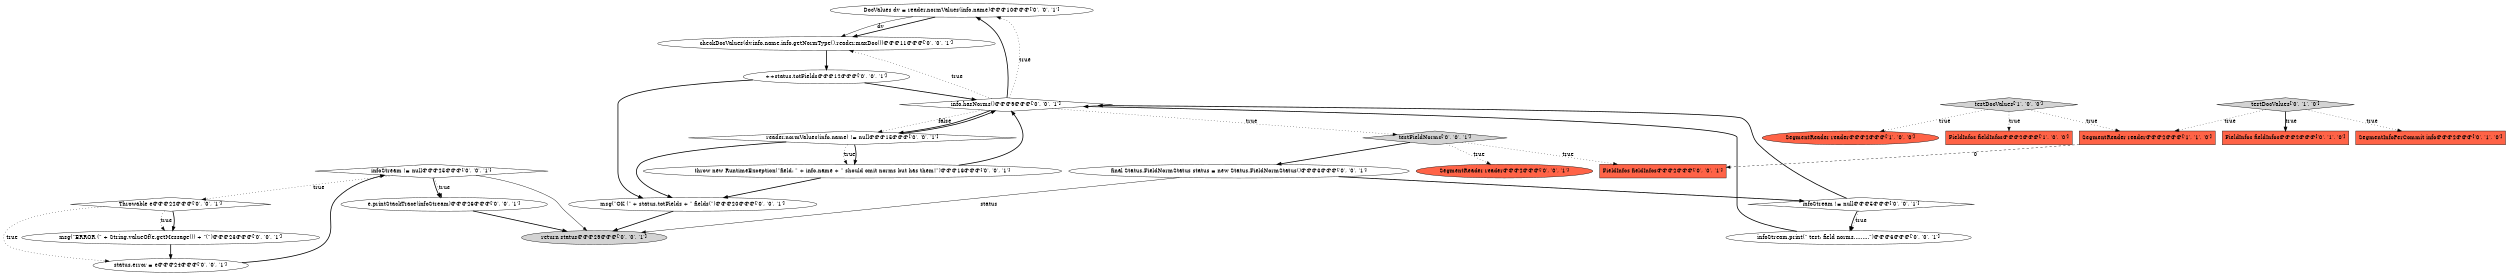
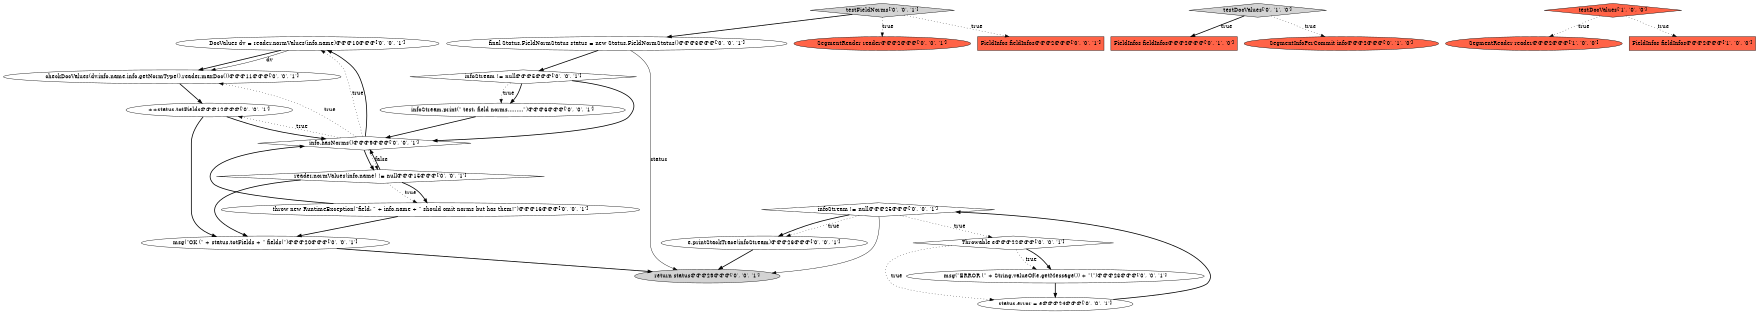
(2009, 105) -> (1613, 10)
(1223, 121) -> (291, 128)
(2147, 138) -> none
(2431, 138) -> (1341, 44)
